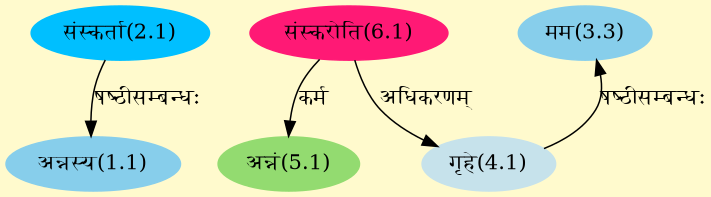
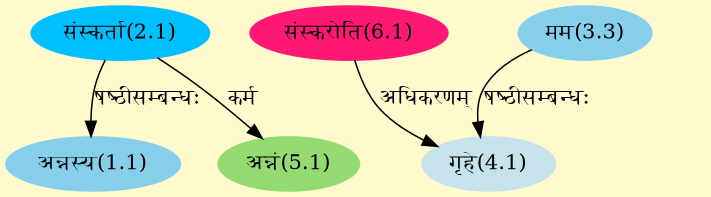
(299, 87) -> (205, 91)
(587, 121) -> (492, 77)
